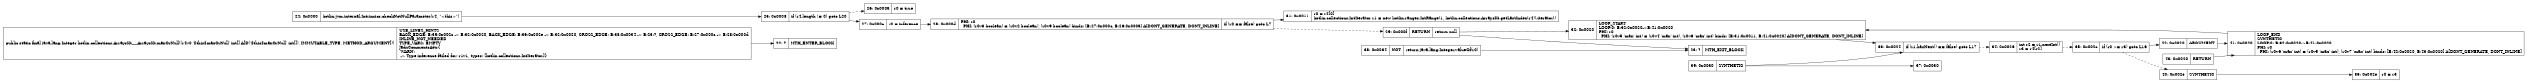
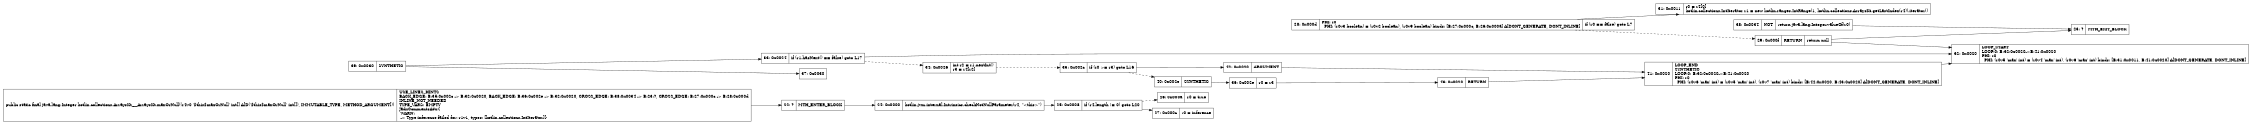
(924, 24) -> none
(1855, 41) -> (1407, 54)
none -> (1356, 83)
none -> (858, 105)
